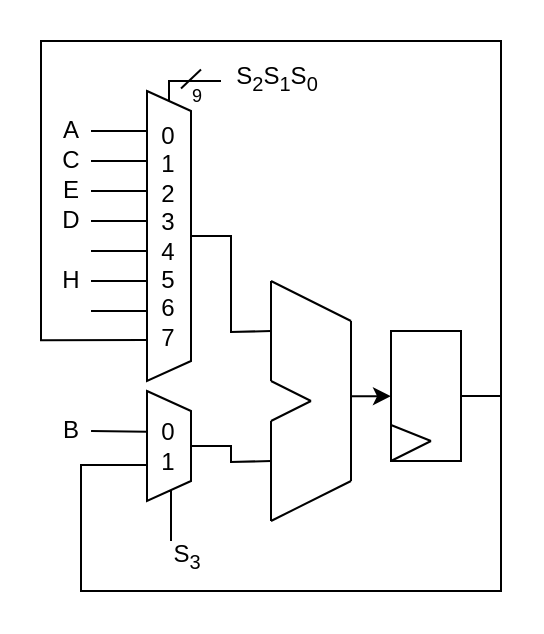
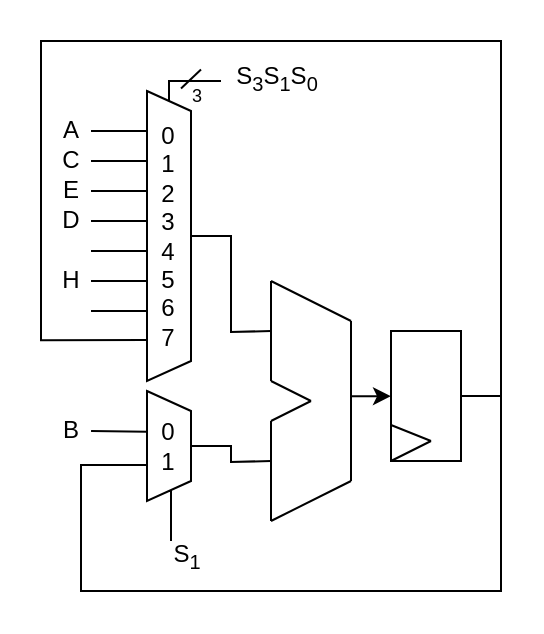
(278, 79) -> (278, 79)
(198, 97) -> (198, 97)
(188, 557) -> (188, 557)
